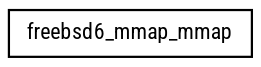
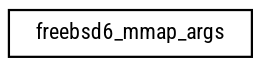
(130, 33) -> (130, 33)
